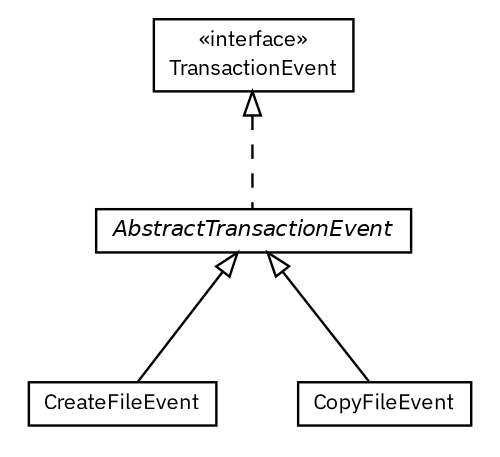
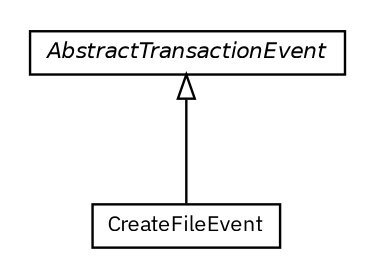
(252, 55) -> none
(385, 404) -> none
